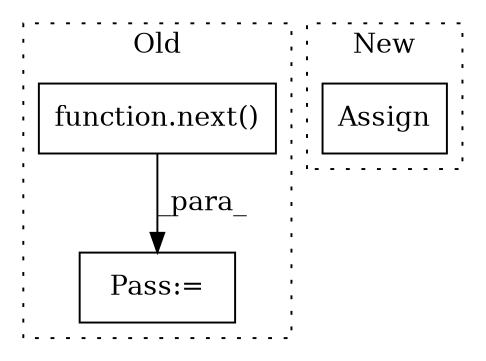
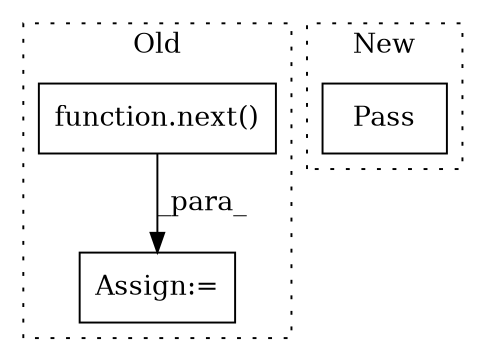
(385, 119) -> (385, 119)
(157, 288) -> (157, 288)
